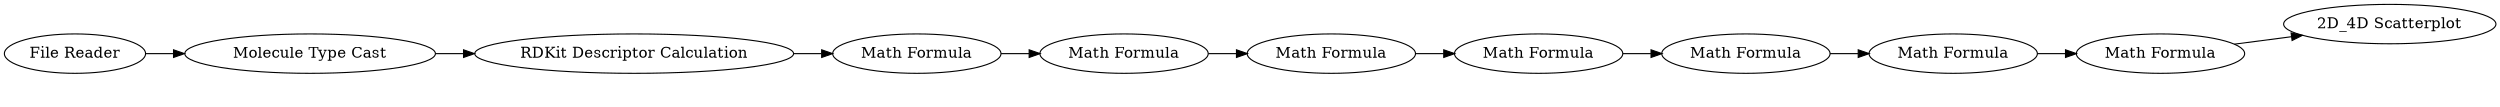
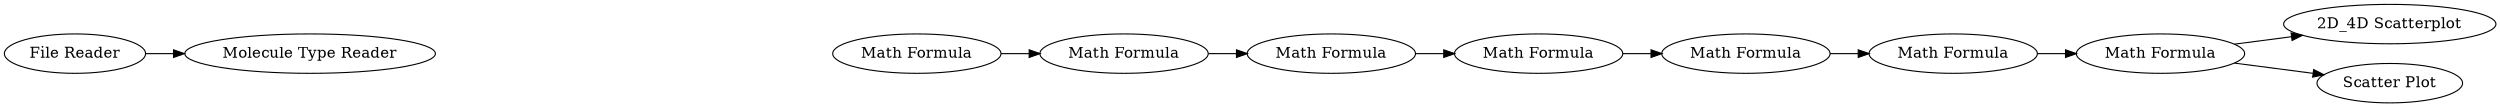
(310, 54) -> (310, 54)
(634, 54) -> none
none -> (2390, 83)
